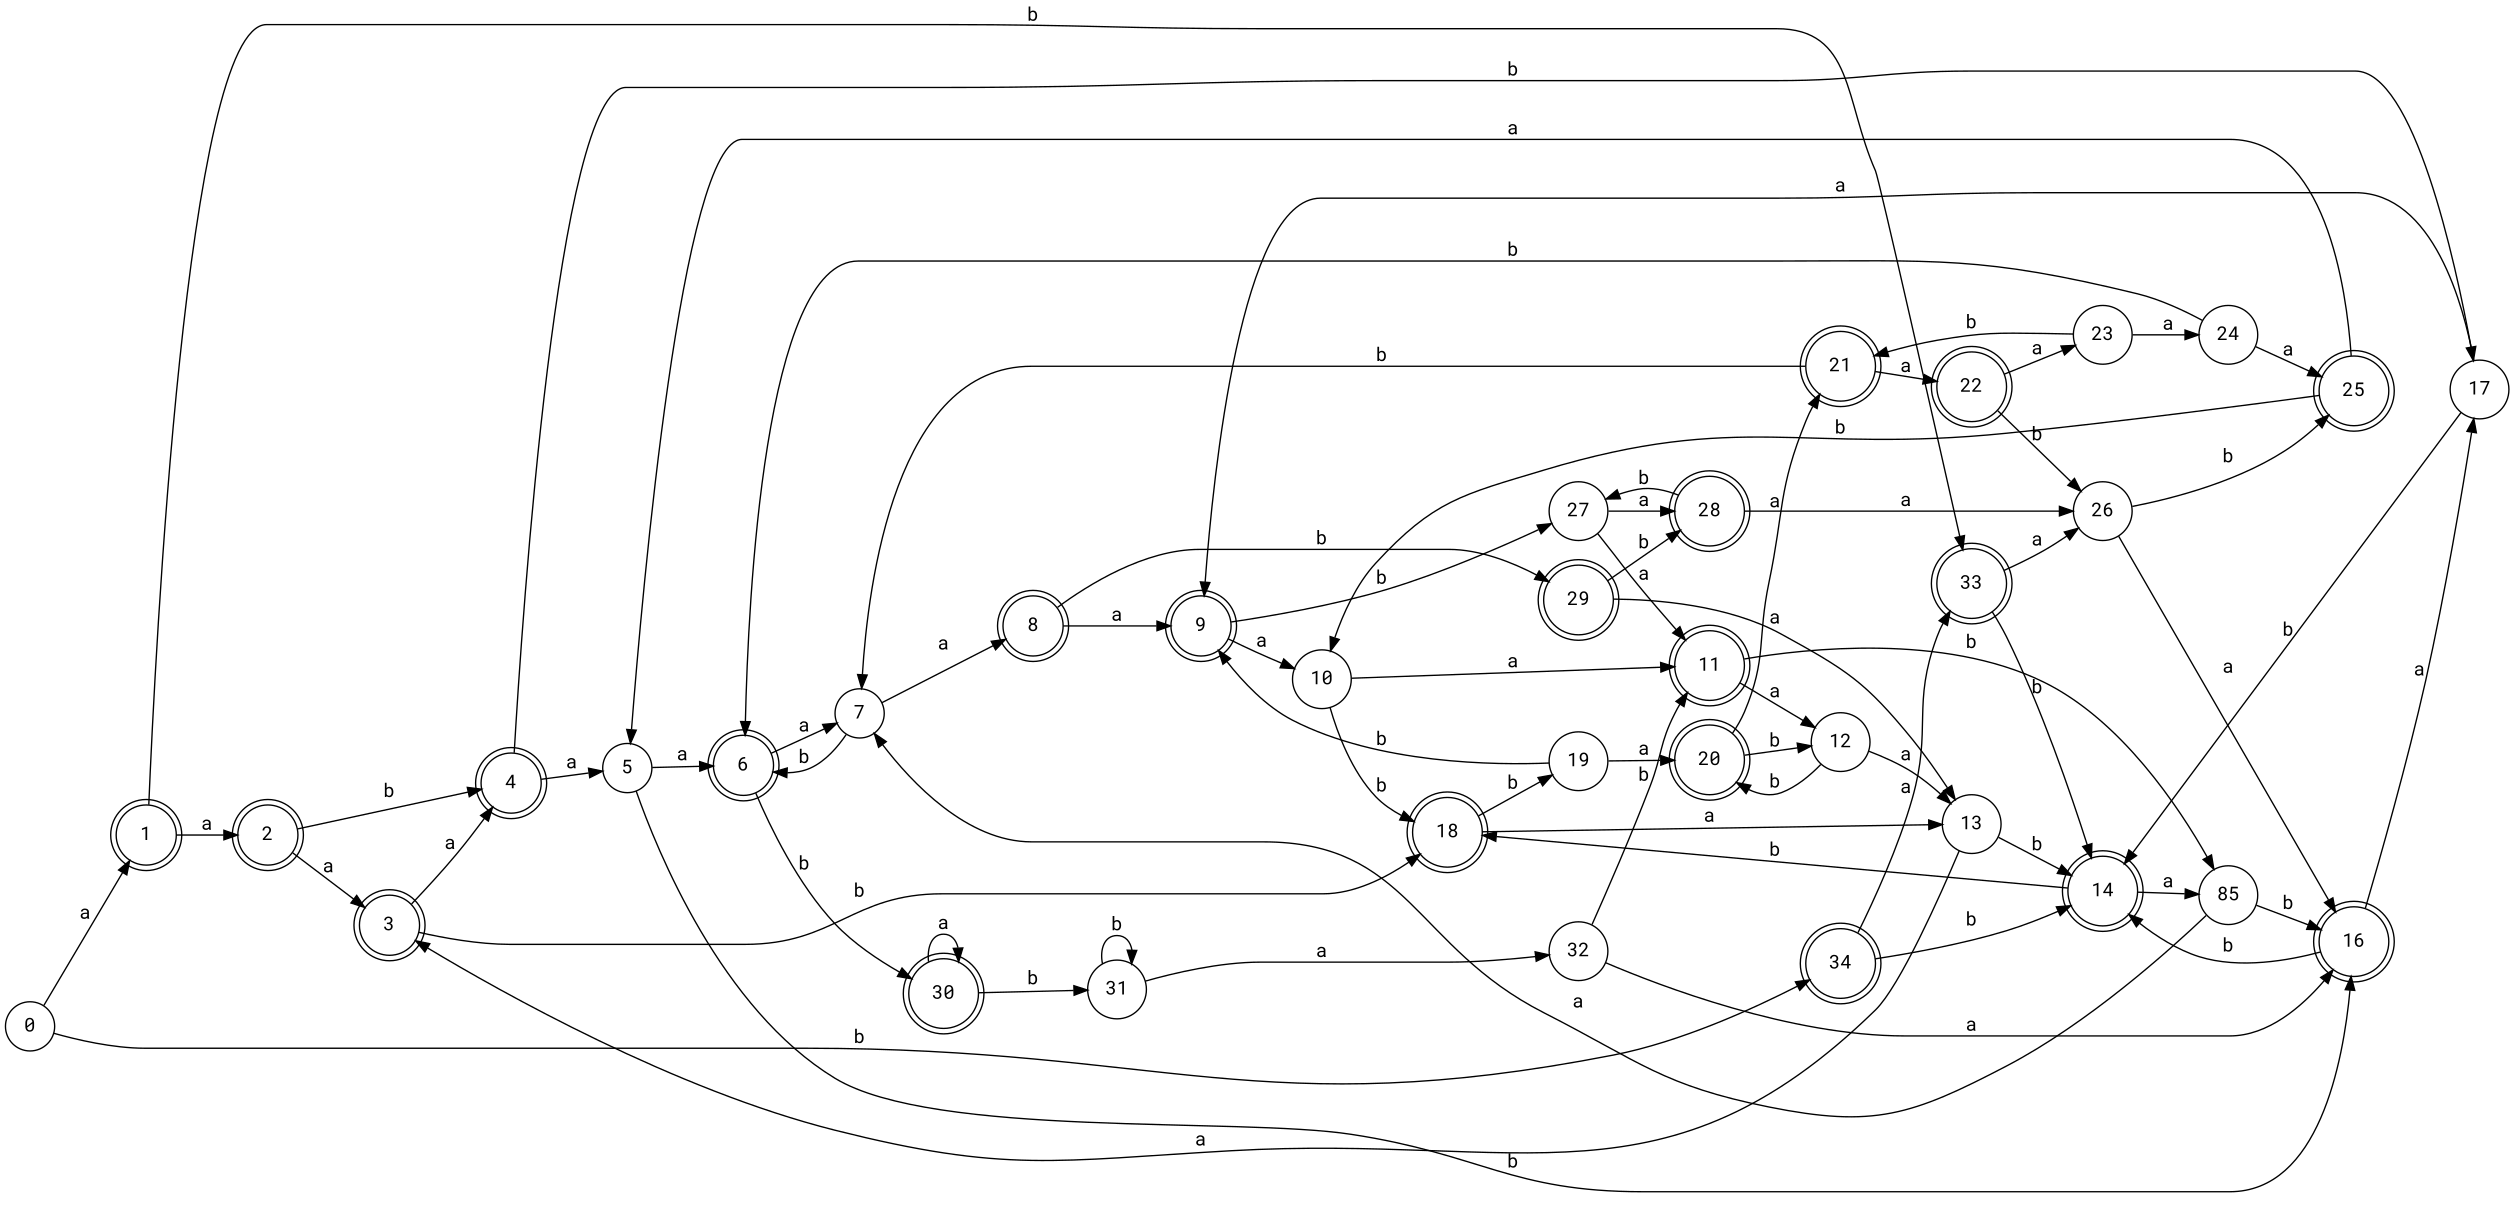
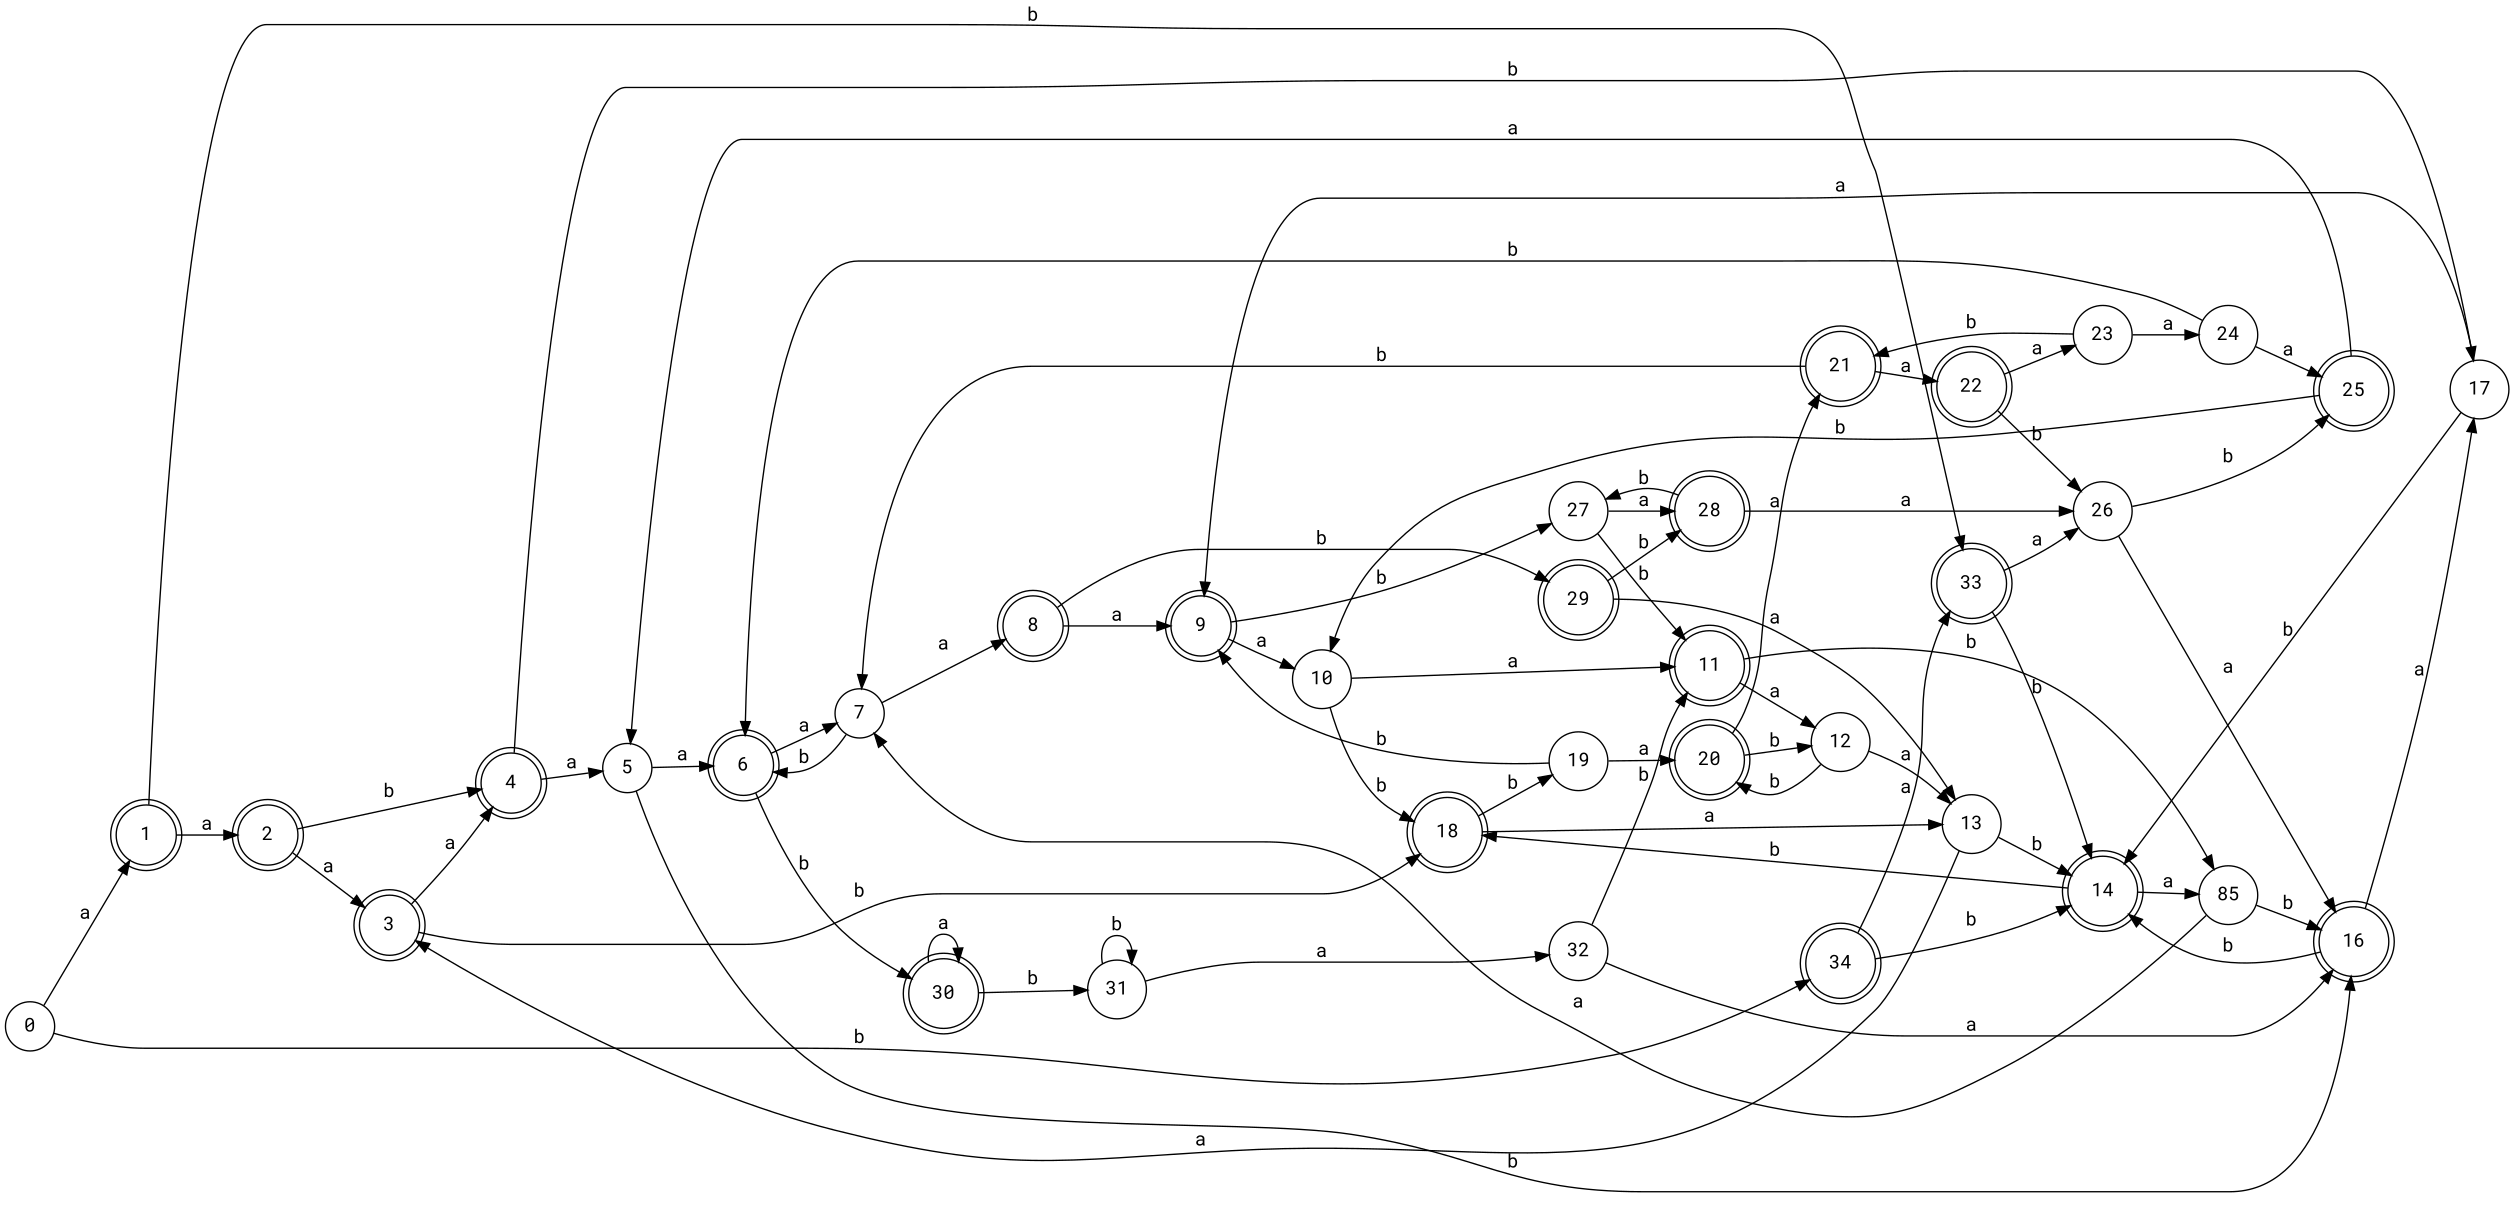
(1644, 575) -> (1644, 575)
